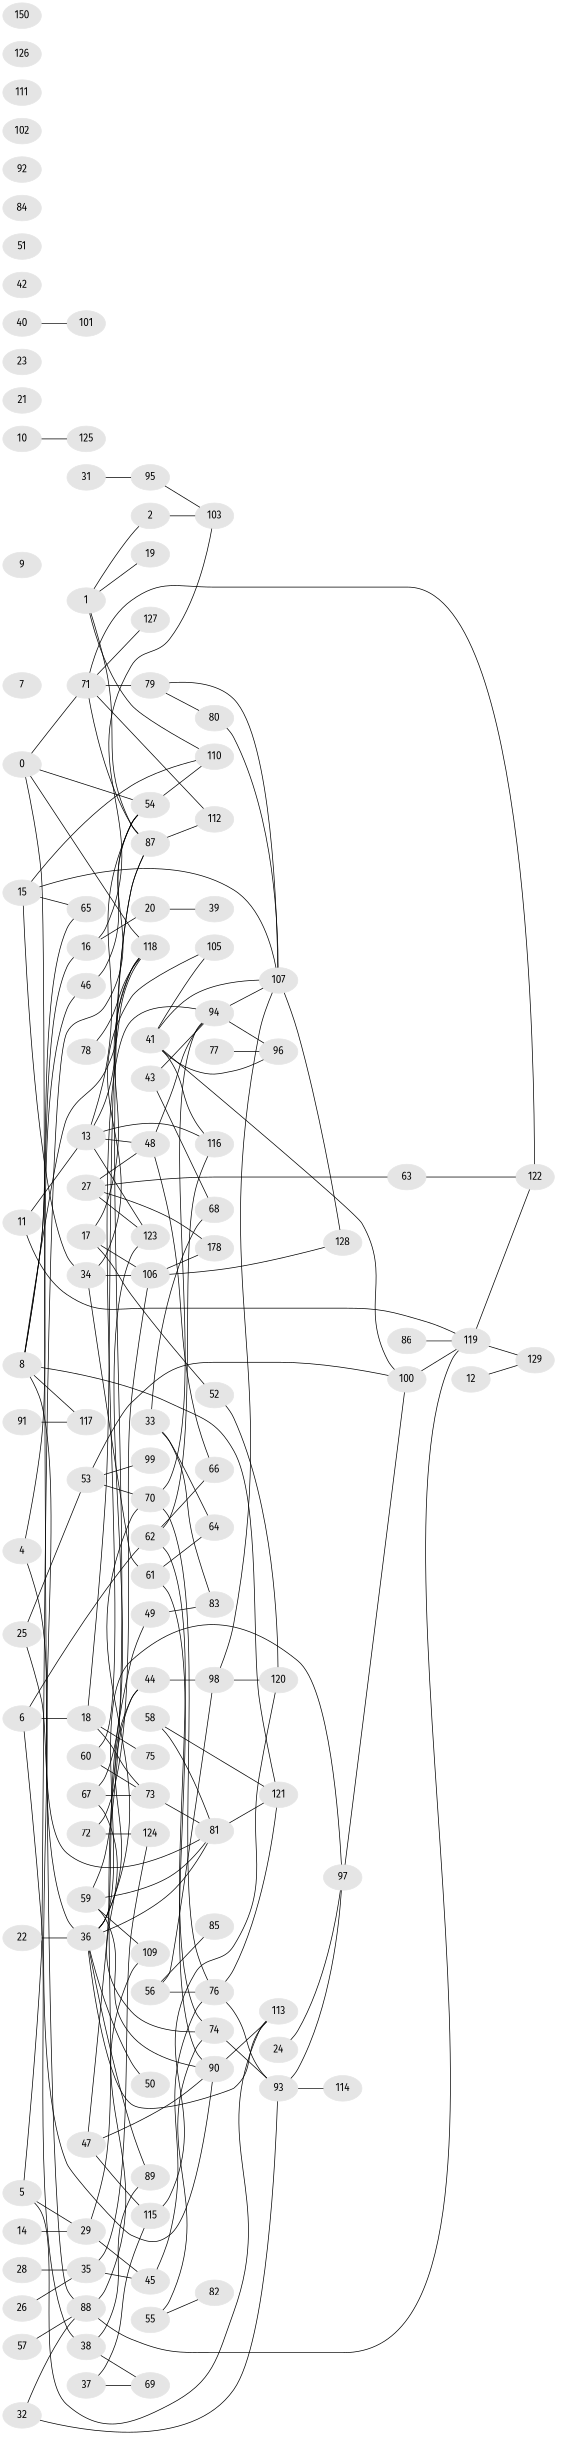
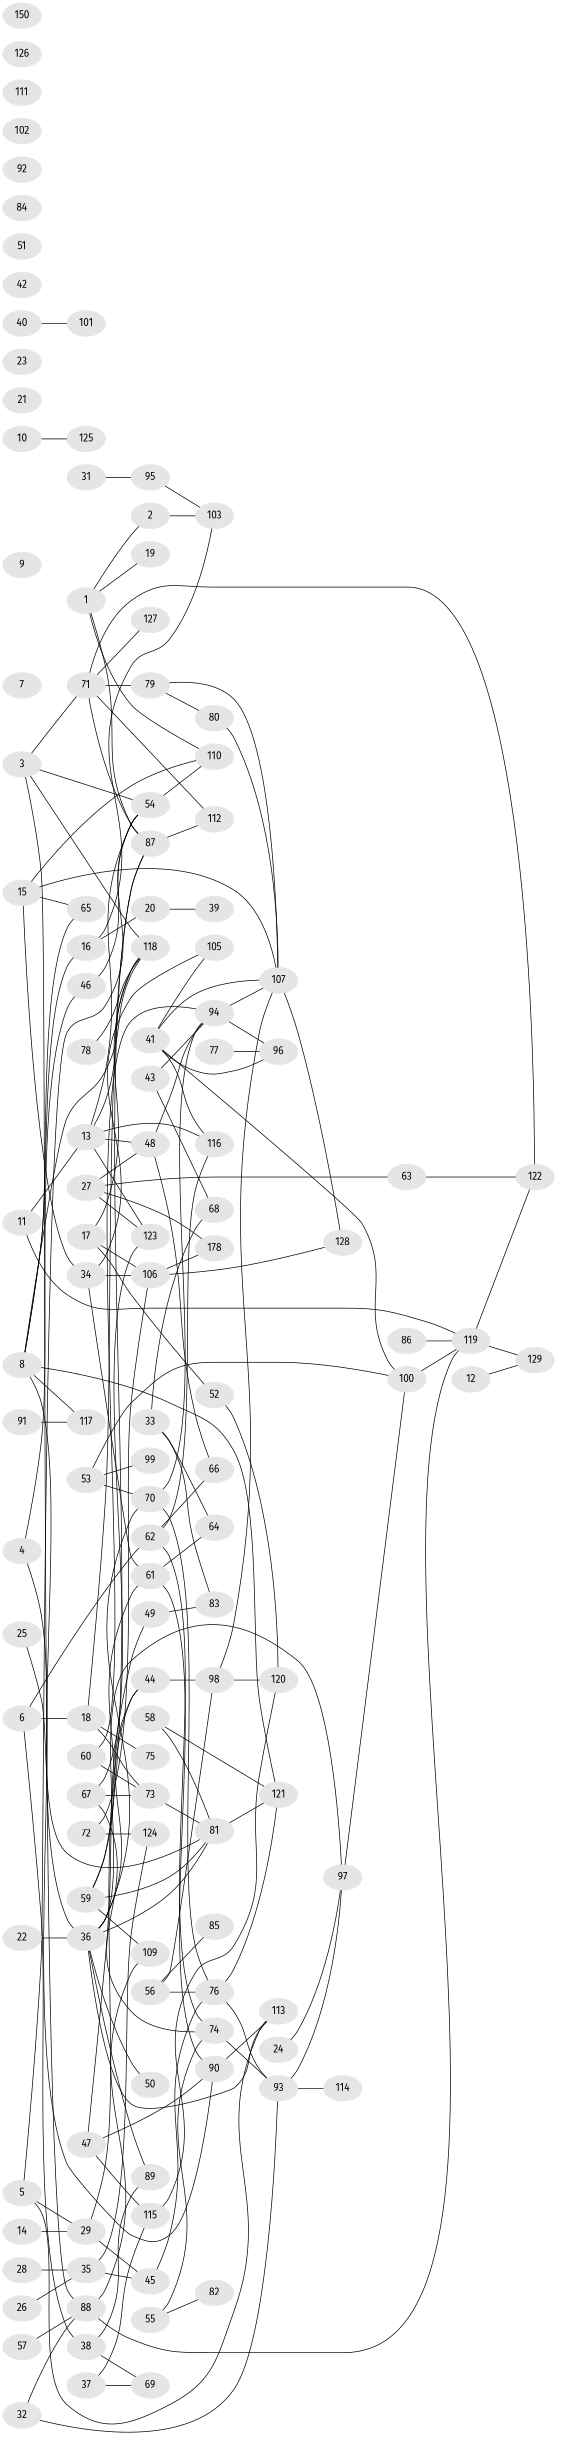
(22, 765) -> (22, 765)
(55, 1554) -> none
(116, 2003) -> (112, 1735)
